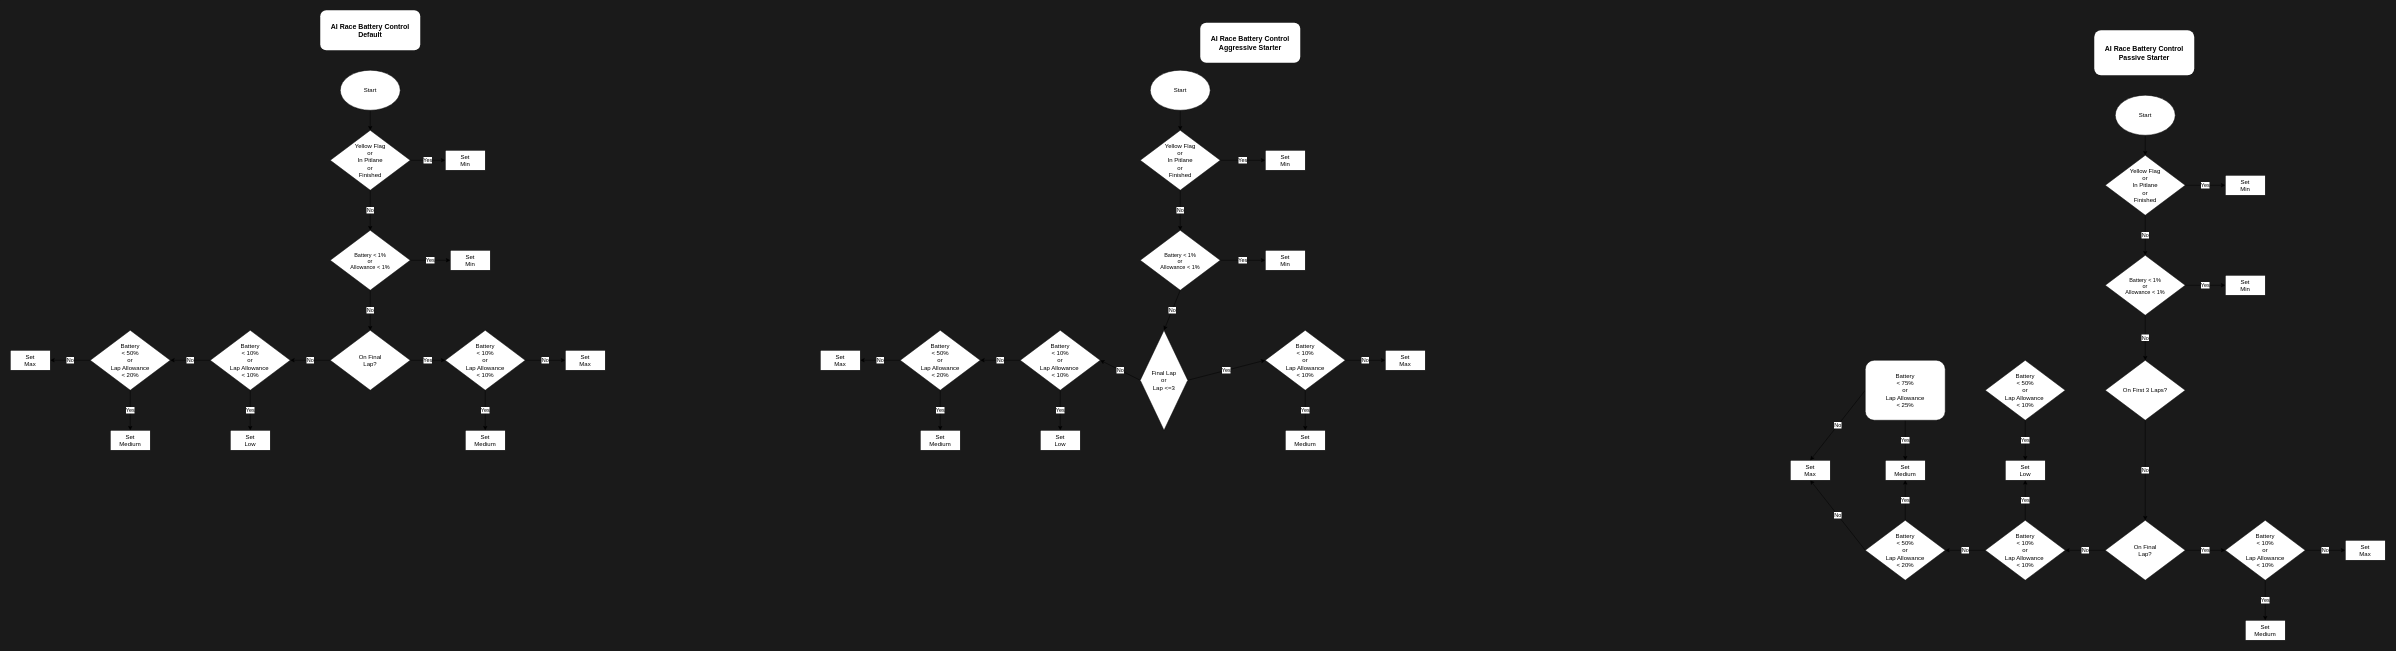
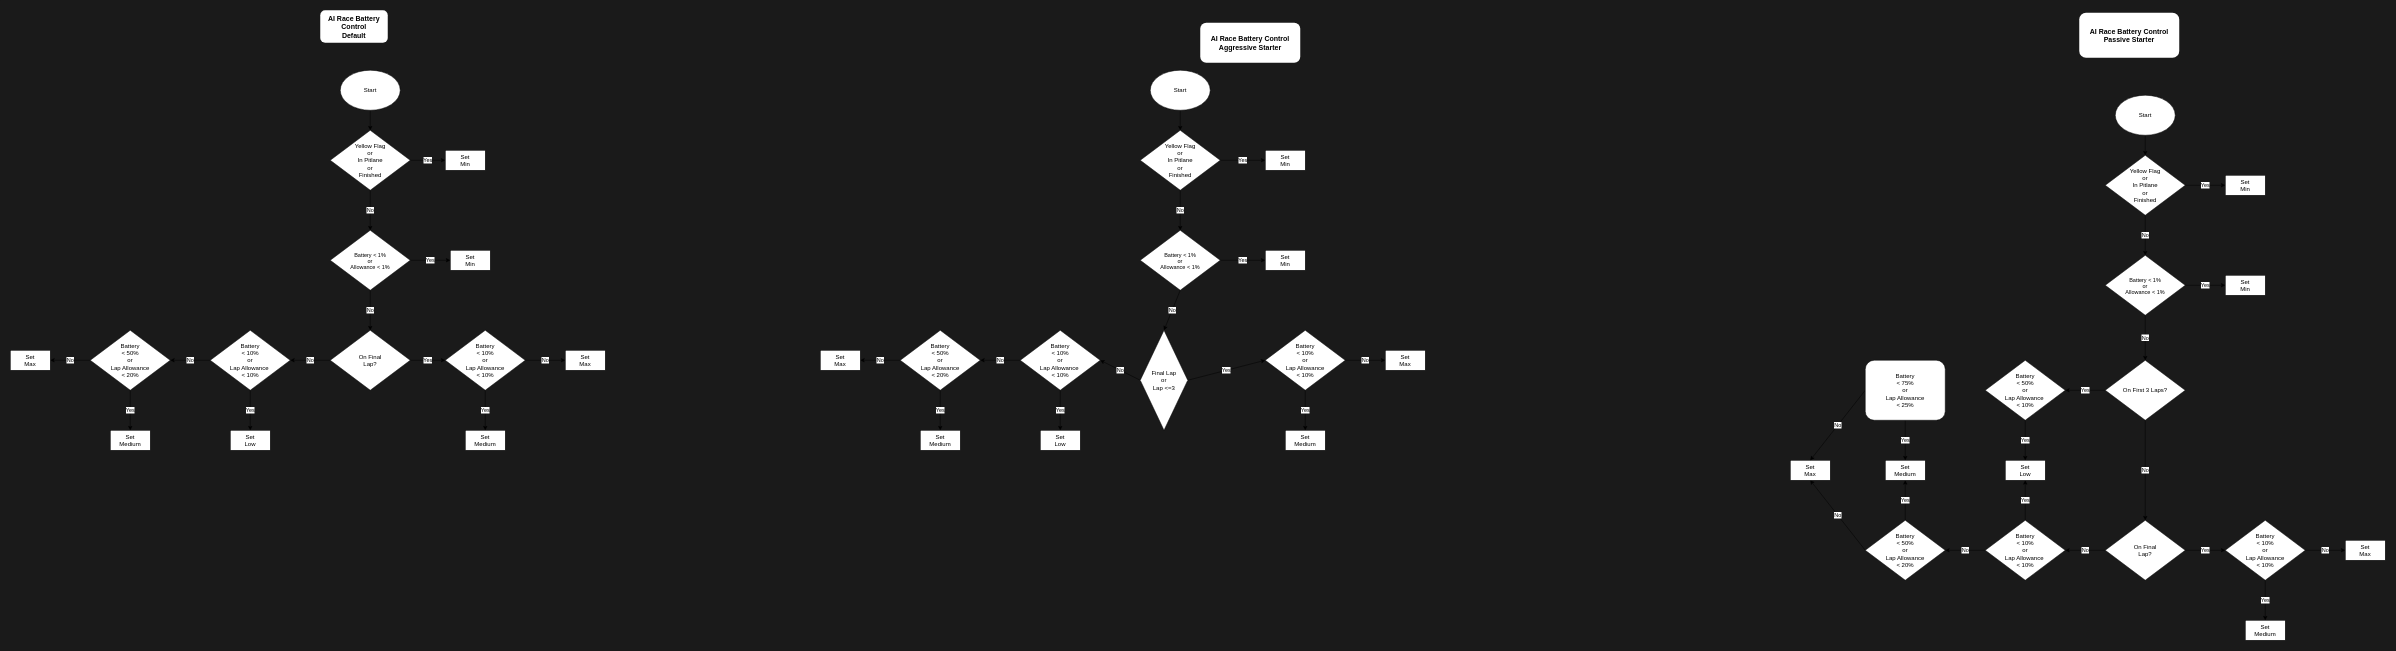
(370, 30) -> (354, 27)
(2144, 53) -> (2129, 35)
none -> (2085, 390)
